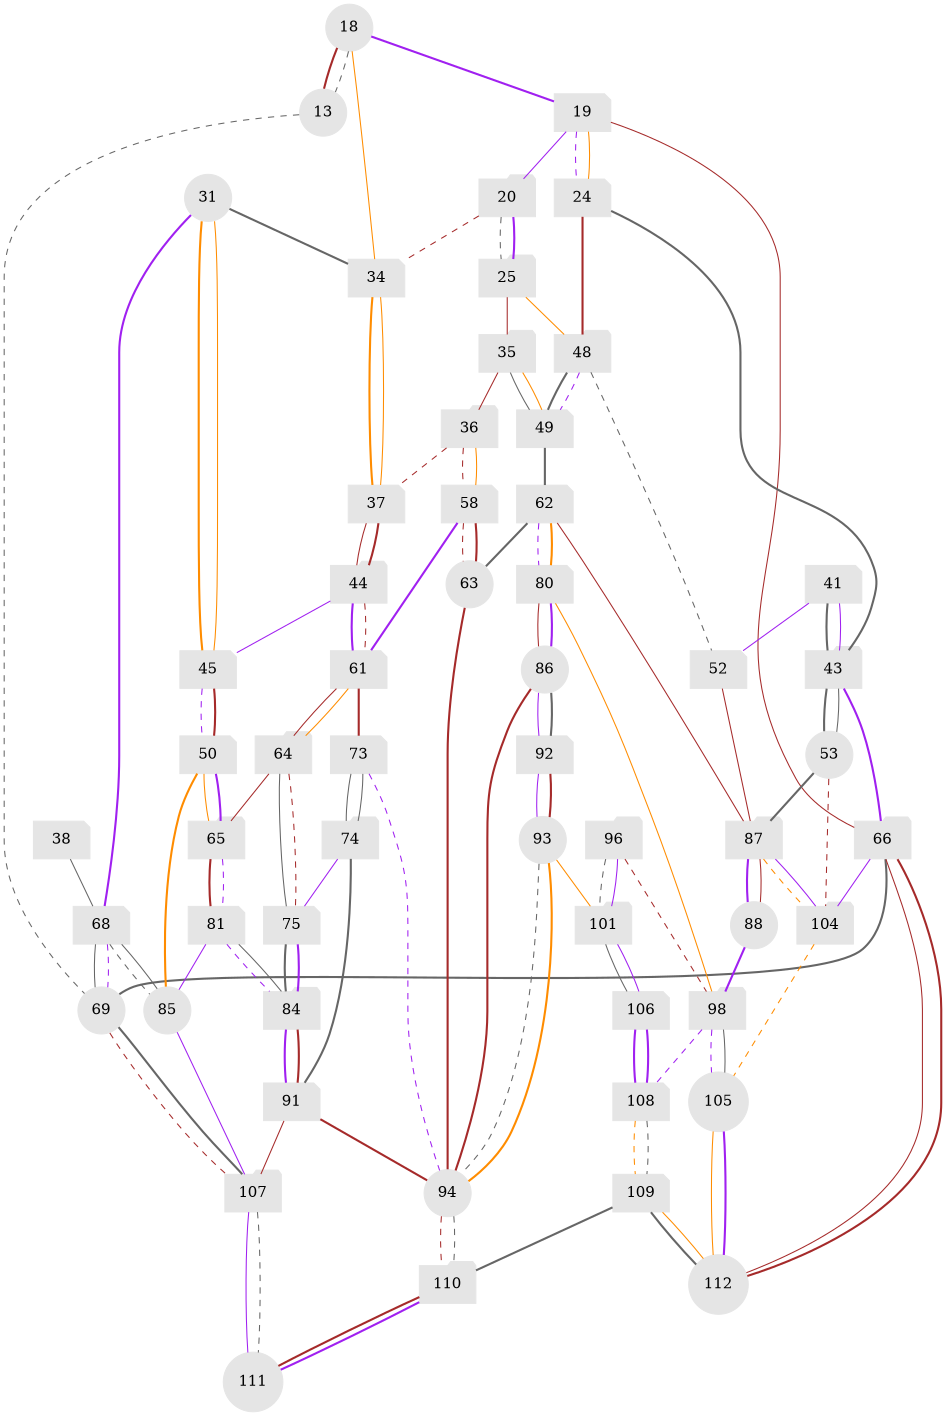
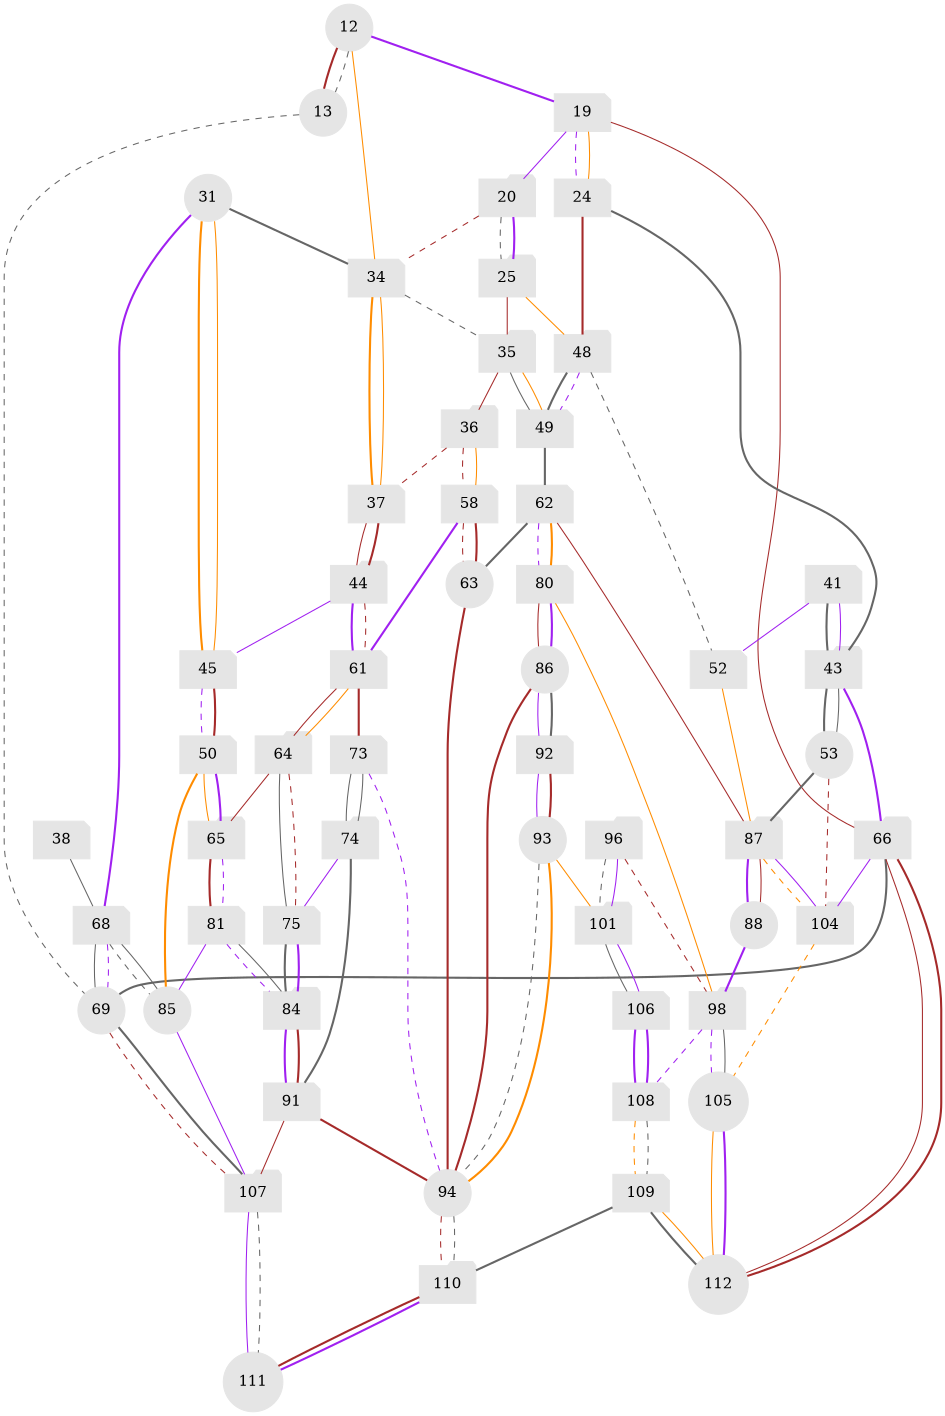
(349, 28) -> (349, 28)
none -> (442, 316)
(736, 755) -> (736, 755)
